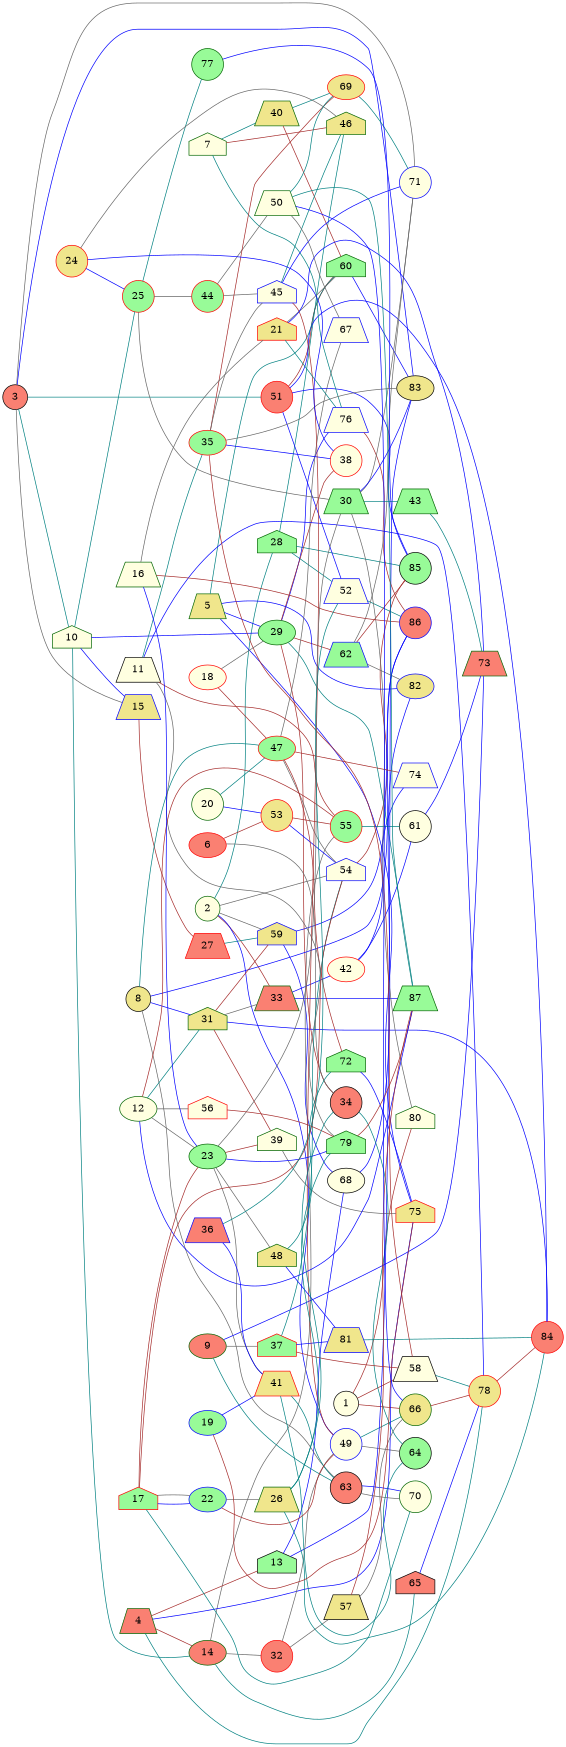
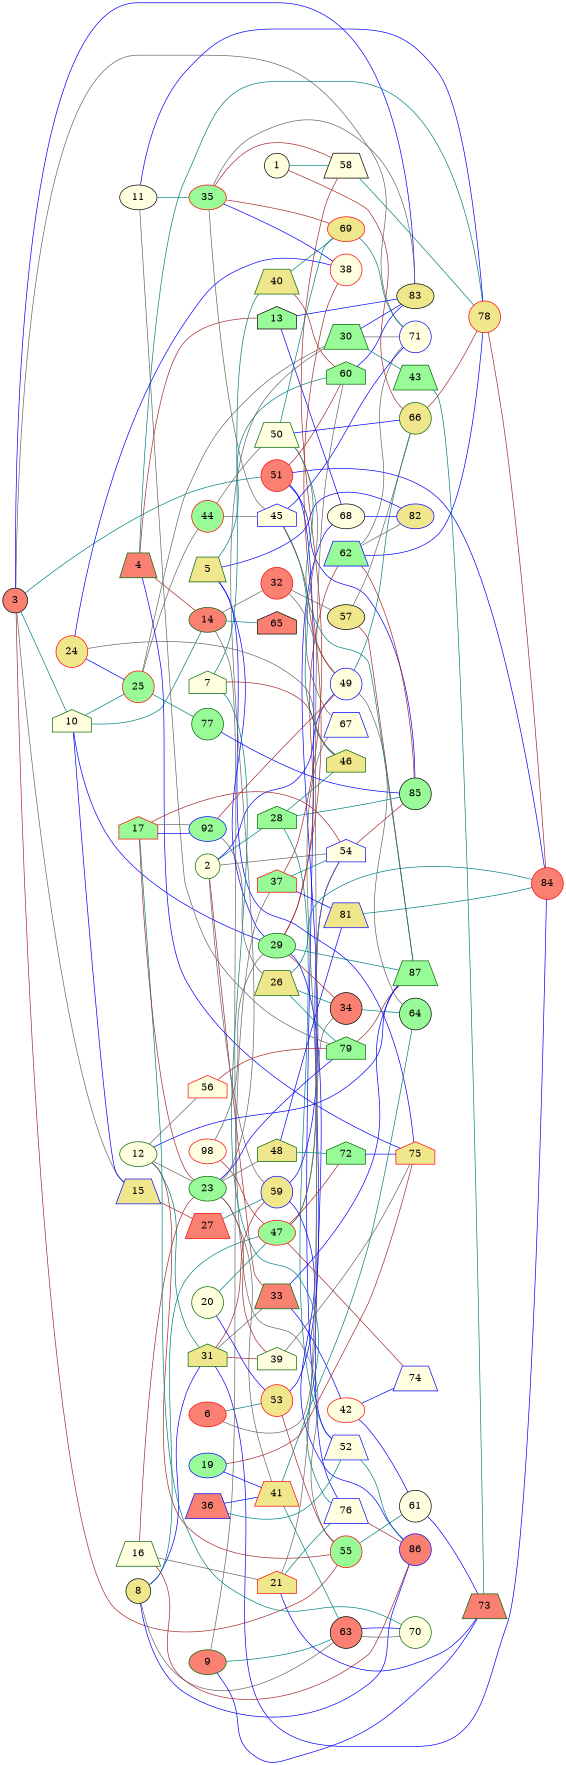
(138, 670) -> (138, 197)
(208, 677) -> (208, 1151)
(276, 714) -> (46, 1239)
(243, 830) -> (244, 1407)
(166, 910) -> (152, 1366)
(277, 935) -> (277, 1192)
(415, 1118) -> none
(374, 1390) -> (309, 166)
(449, 1489) -> (462, 475)
(208, 1499) -> (208, 829)
(346, 1607) -> (346, 617)
